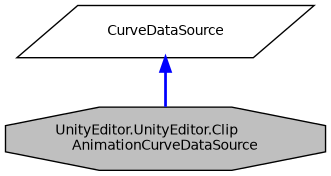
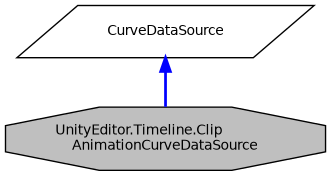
(166, 139) -> (166, 139)
